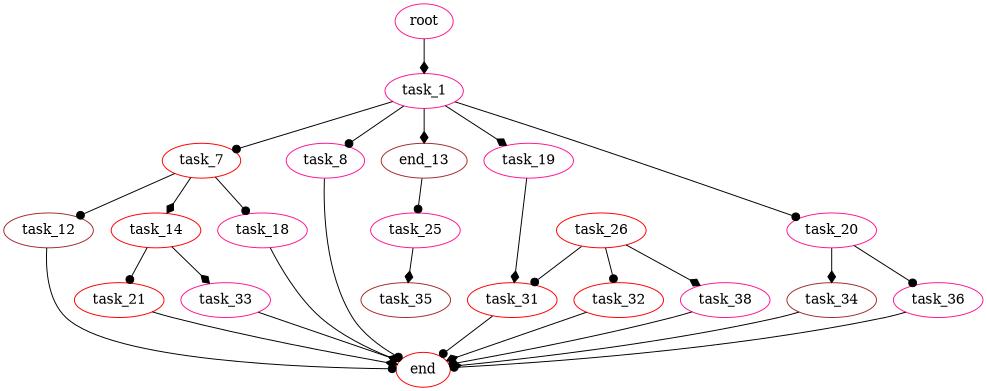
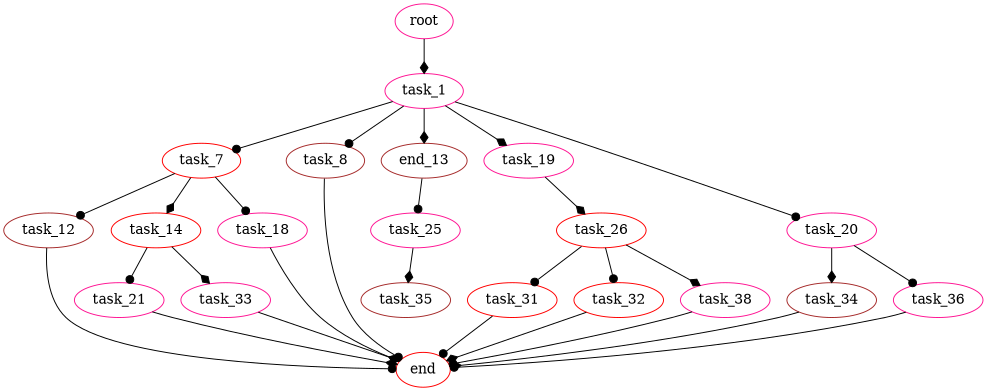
(325, 161) -> (325, 161)
(521, 224) -> (561, 192)
(119, 300) -> (119, 300)
